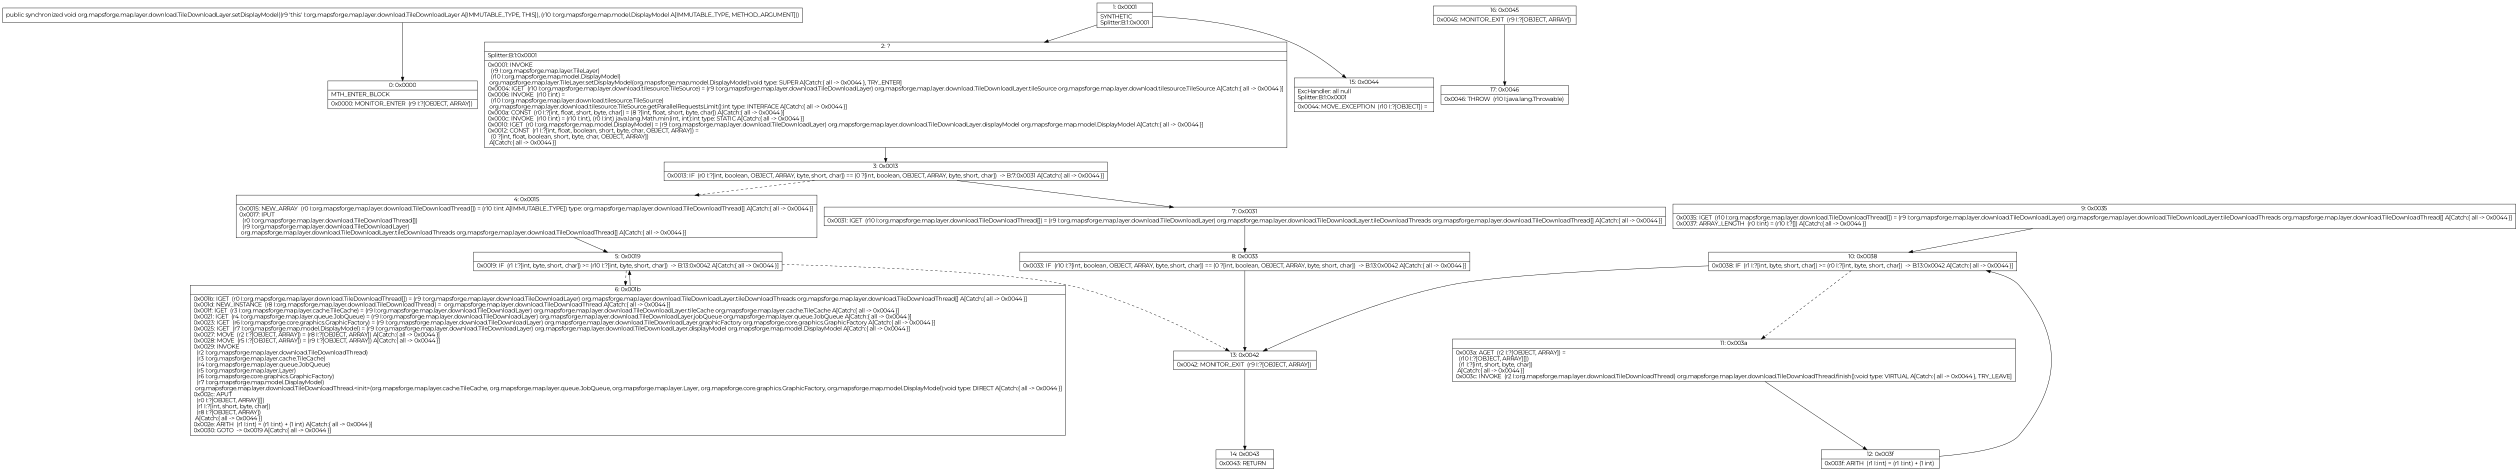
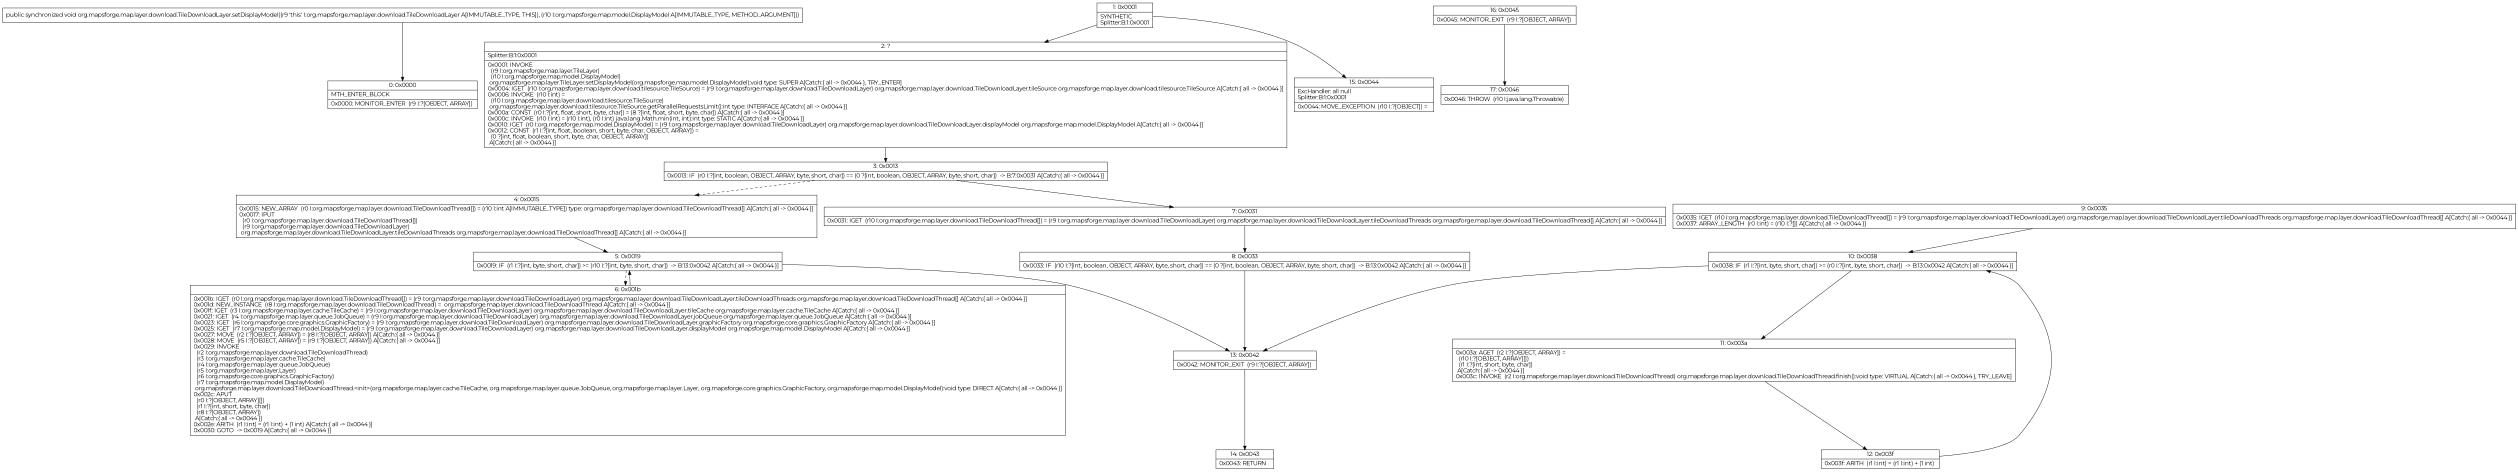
(1011, 277) -> (1011, 277)
(1808, 304) -> (1808, 304)
